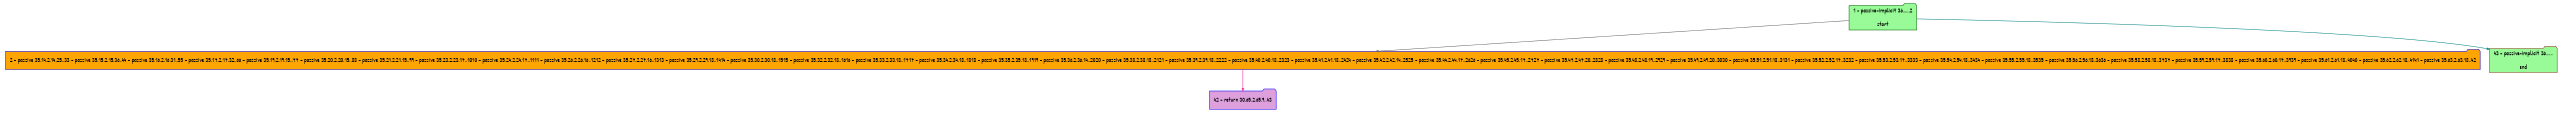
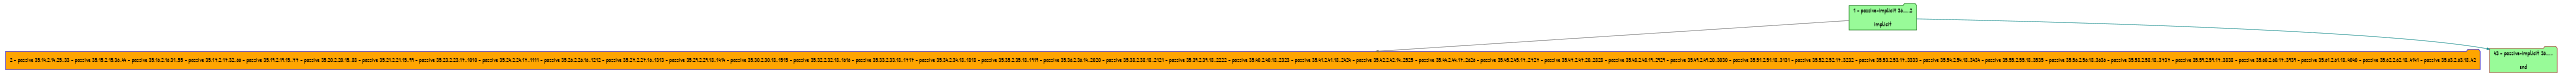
(1883, 18) -> (1883, 18)
(1243, 100) -> none
